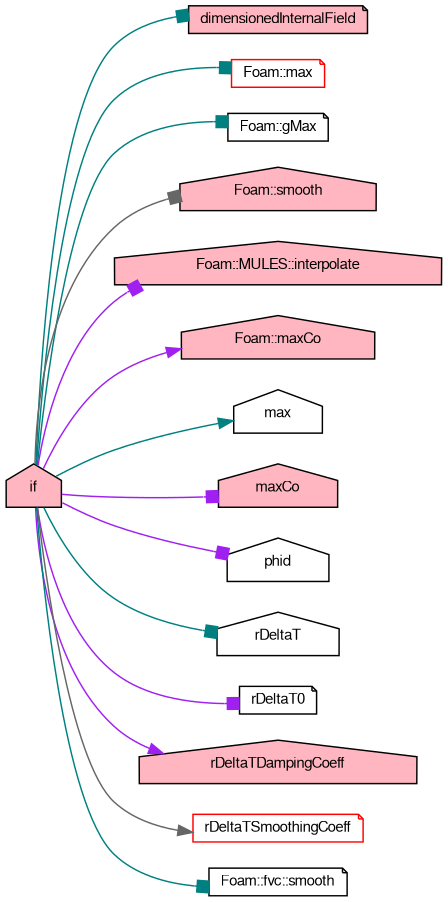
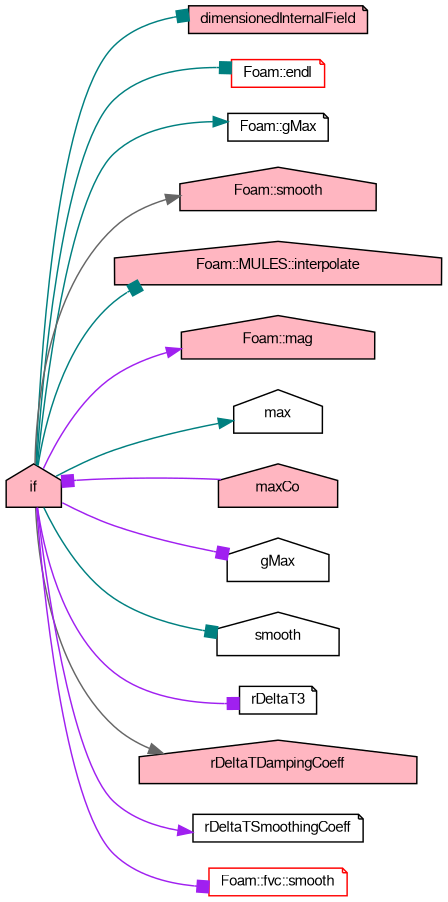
(278, 73) -> (278, 73)
(71, 253) -> (71, 253)
(75, 281) -> (75, 281)
(278, 340) -> (278, 340)
(66, 370) -> (66, 370)
(132, 497) -> (149, 478)
(278, 562) -> (278, 562)
(278, 636) -> (278, 636)
(73, 670) -> (73, 670)
(69, 694) -> (69, 694)
(278, 700) -> (278, 700)
(66, 729) -> (66, 729)
(278, 828) -> (278, 828)
(278, 882) -> (278, 882)
